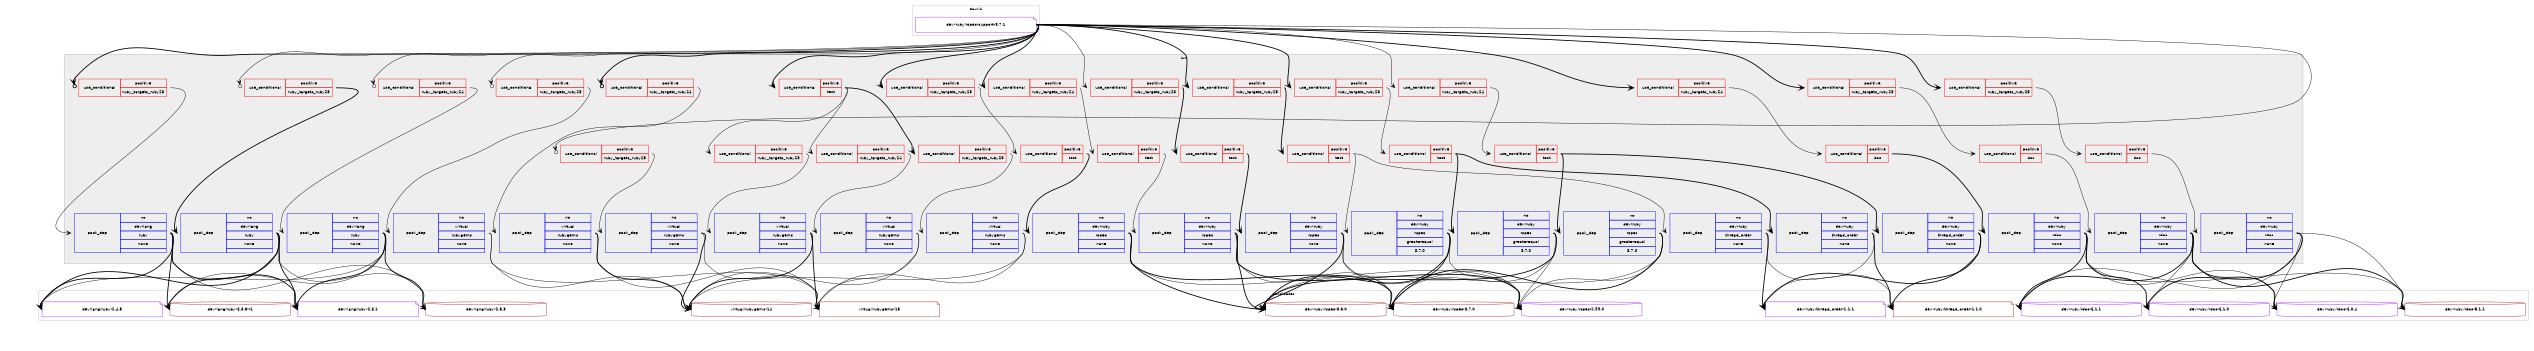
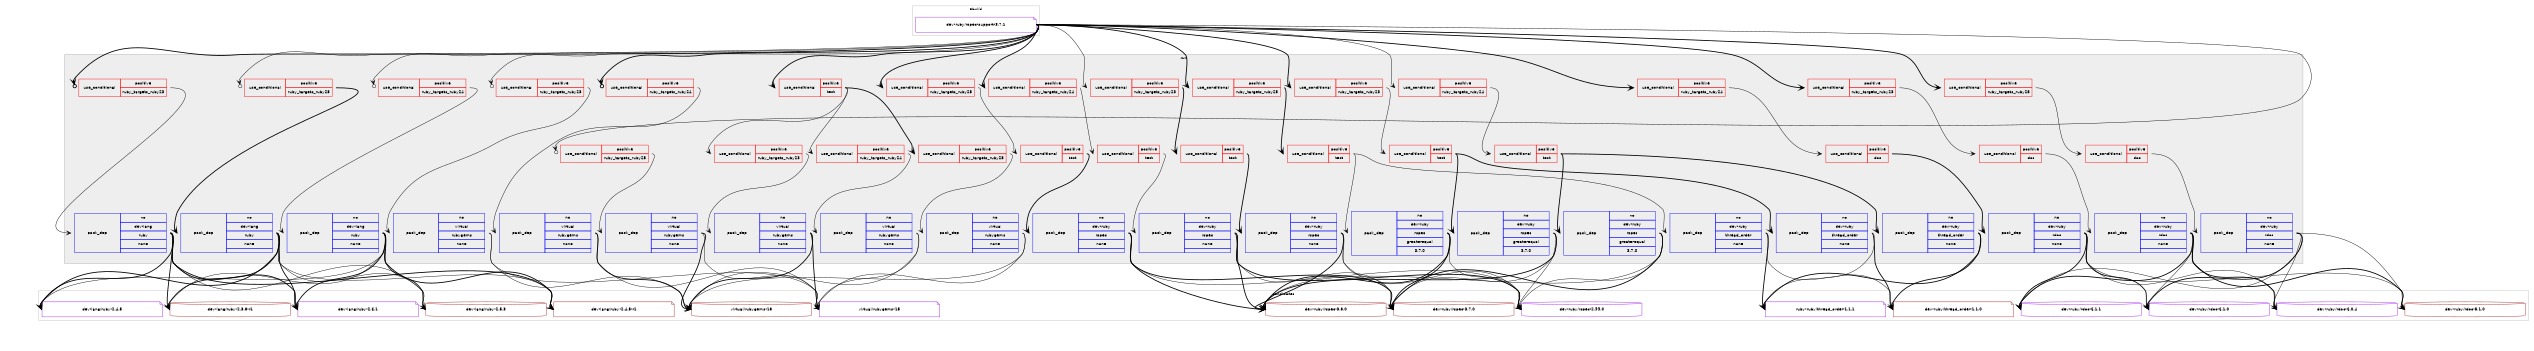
(230, 309) -> (230, 309)
none -> (614, 309)
(751, 309) -> (751, 309)
(879, 309) -> (879, 309)
(1825, 309) -> (1825, 309)
(2465, 309) -> (2465, 309)
